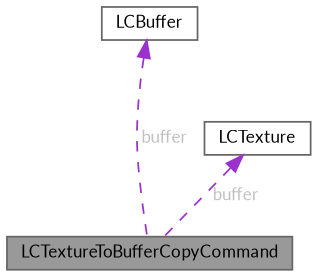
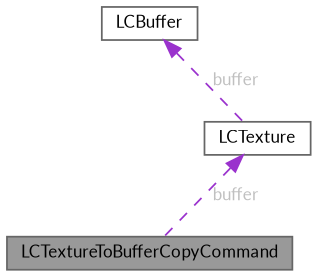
(137, 147) -> (210, 87)
